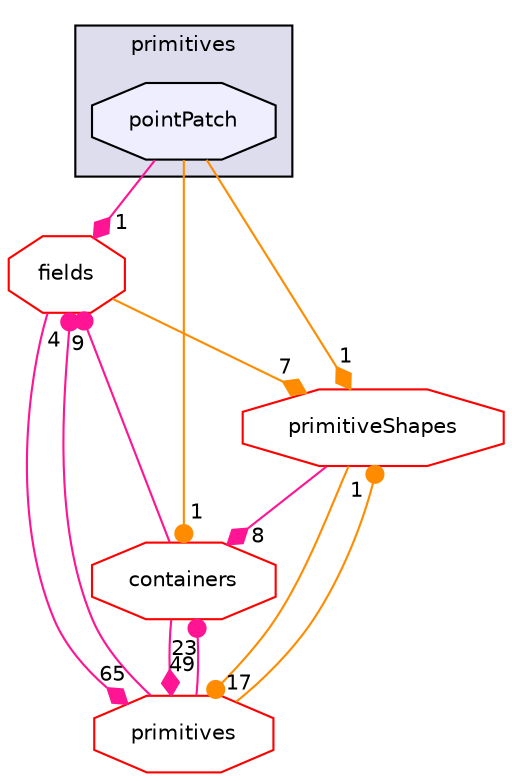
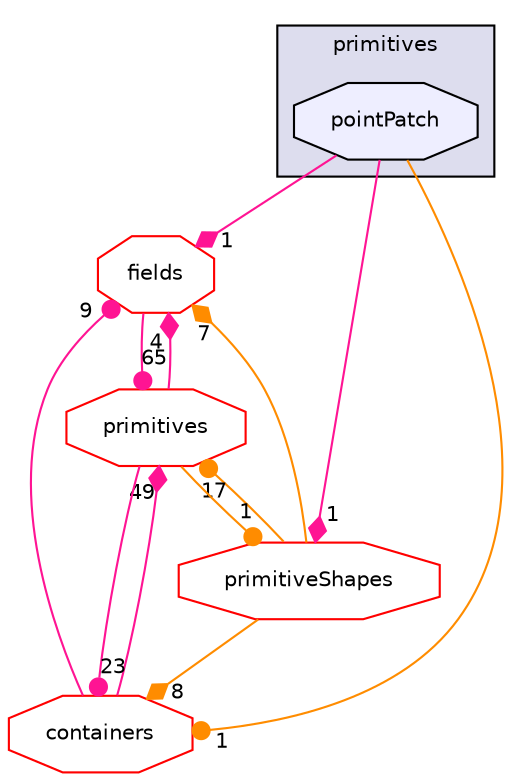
(272, 264) -> (350, 338)
(198, 340) -> (280, 423)
(287, 497) -> (213, 652)
(29, 511) -> (142, 343)
(69, 525) -> (170, 364)
